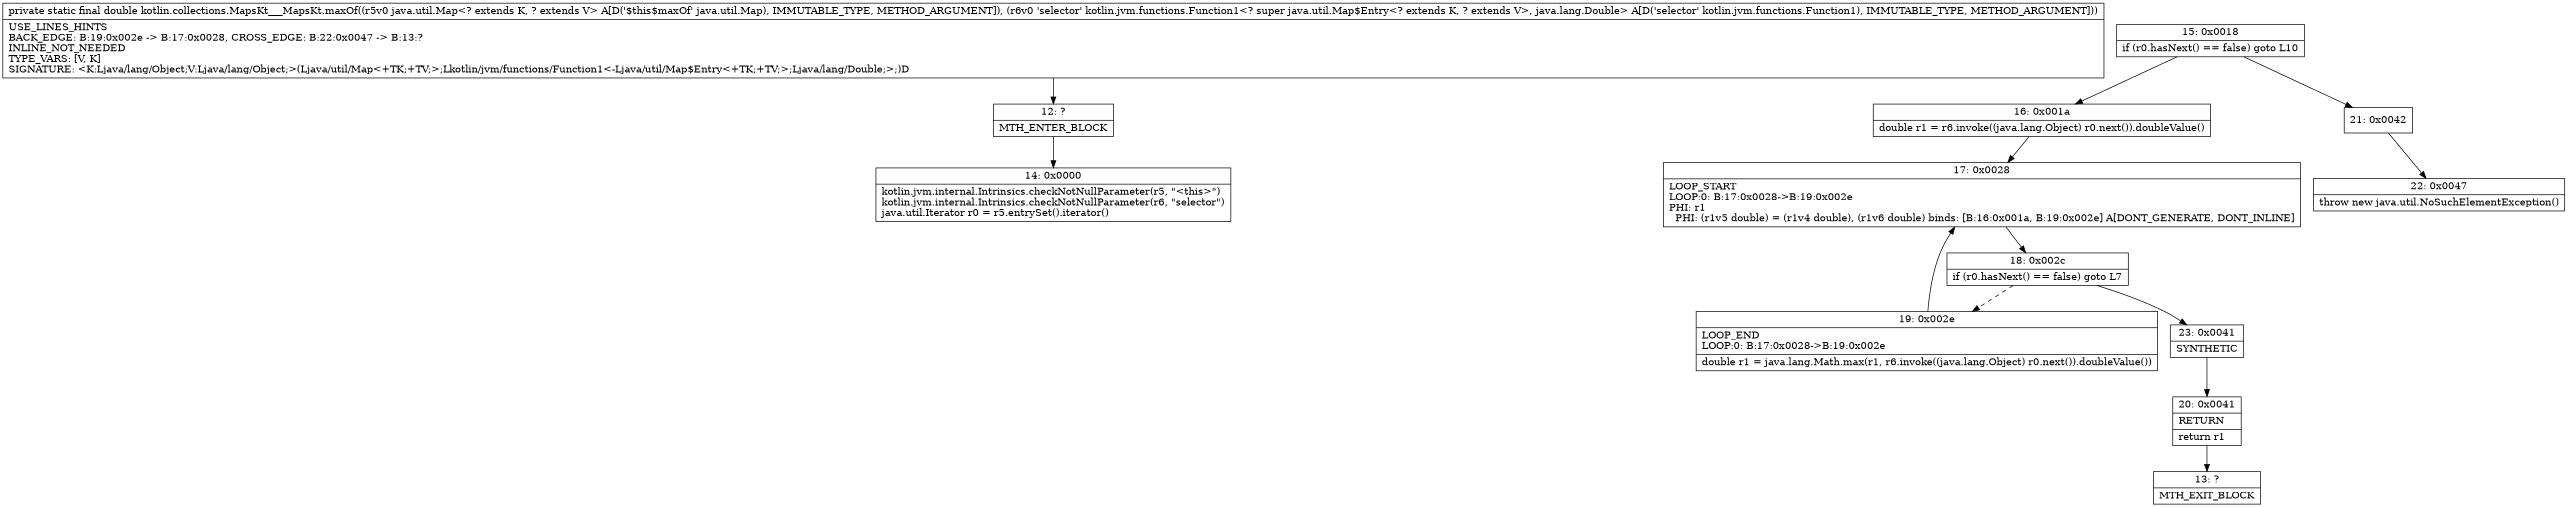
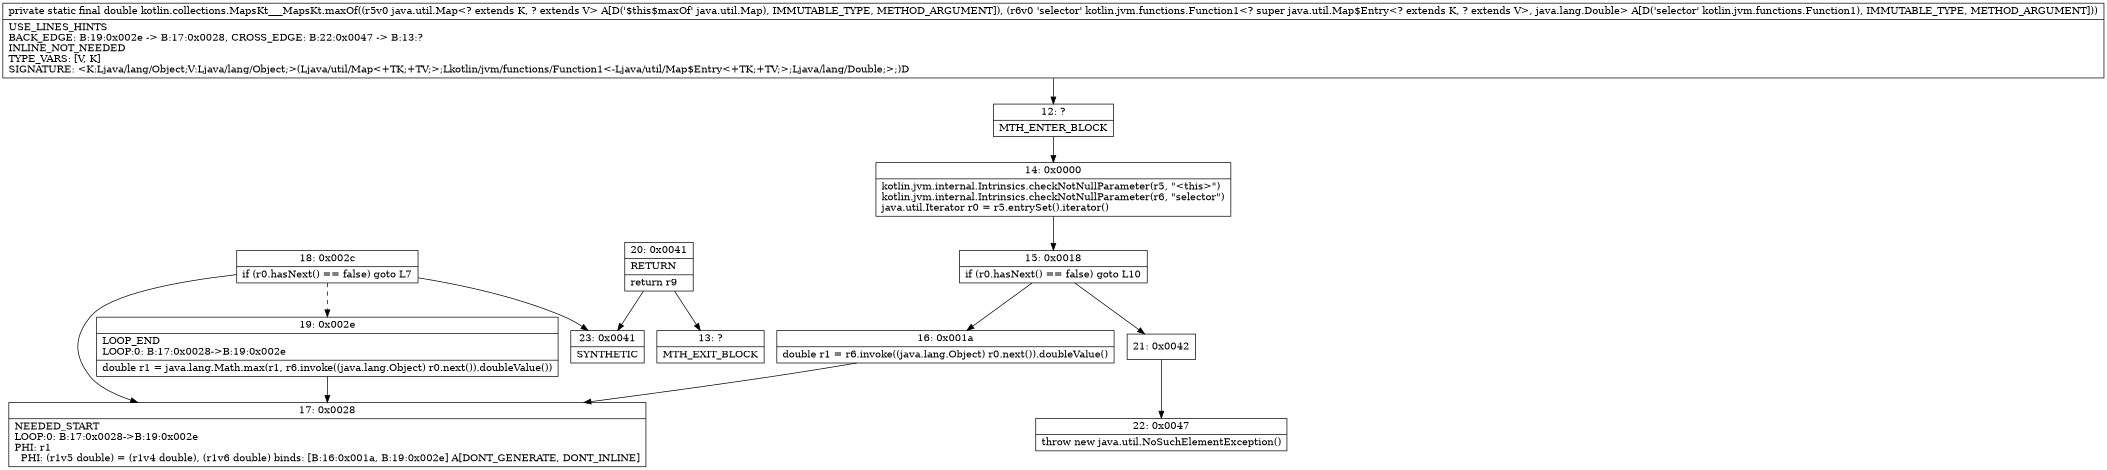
(1703, 187) -> (57, 427)
none -> (1053, 230)
(2014, 237) -> (107, 305)
(2207, 373) -> (633, 308)
(2202, 437) -> (654, 283)
